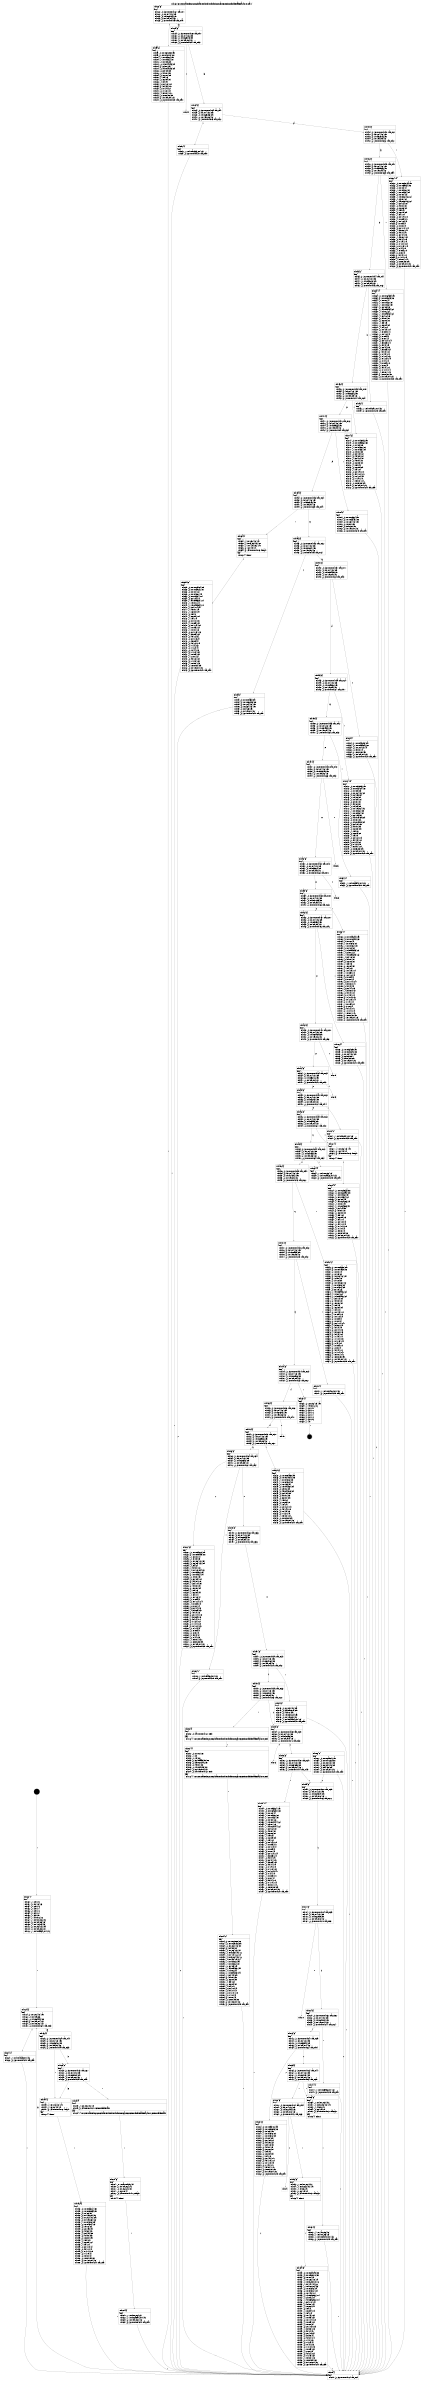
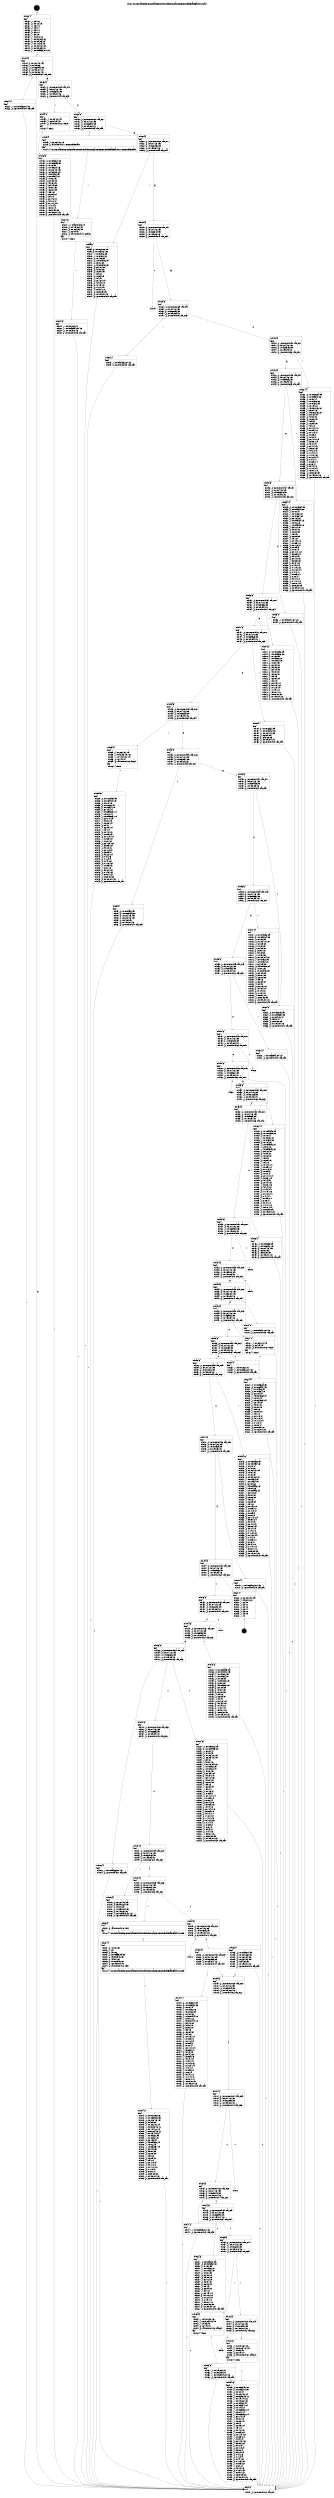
(373, 1618) -> (286, 1770)
(64, 2090) -> (121, 129)
